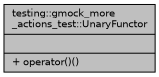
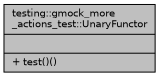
(46, 62) -> (35, 62)
